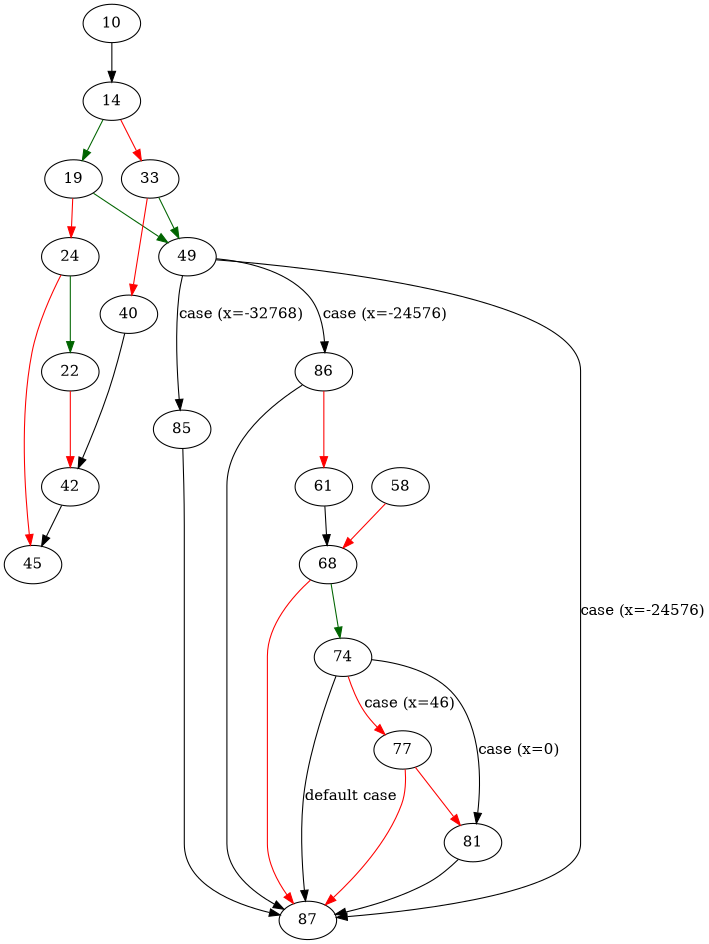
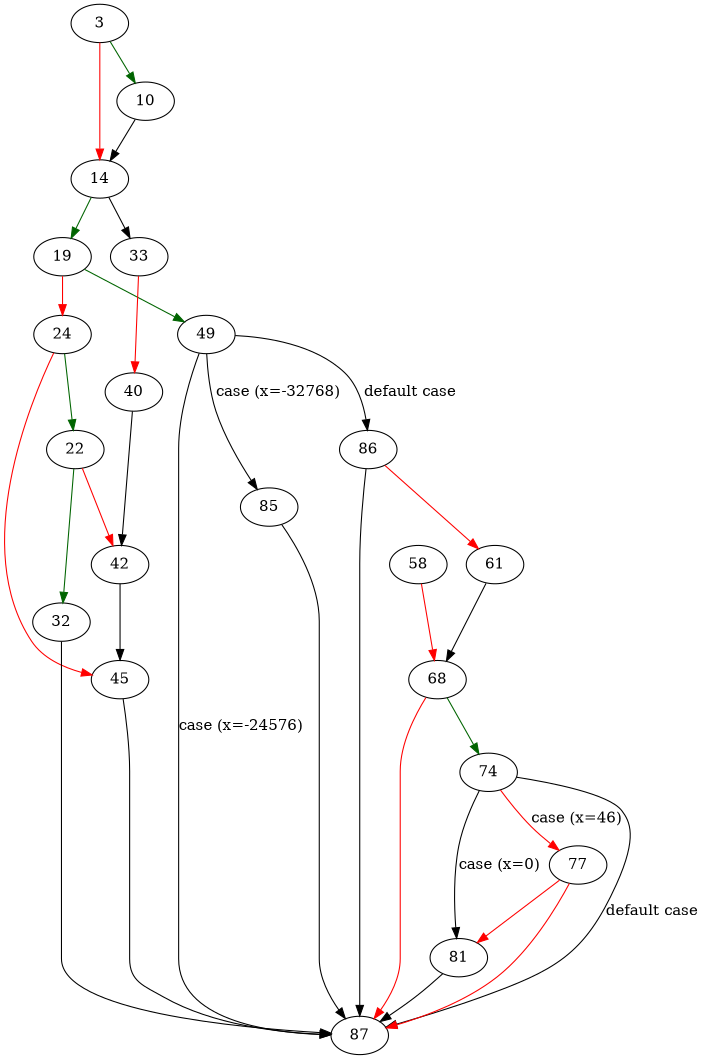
none -> (100, 23)
(129, 135) -> (117, 213)
(166, 213) -> none
(385, 314) -> (410, 392)
none -> (61, 622)
none -> (130, 937)
